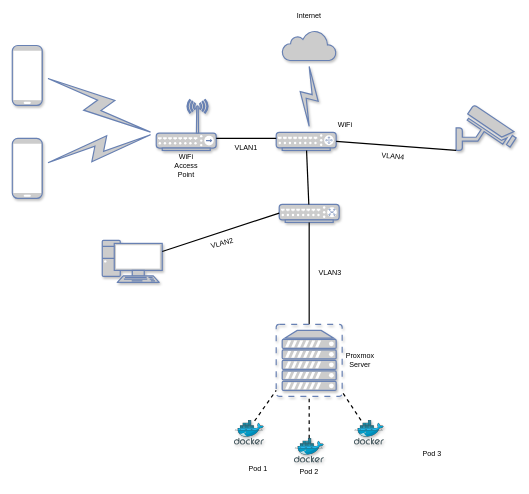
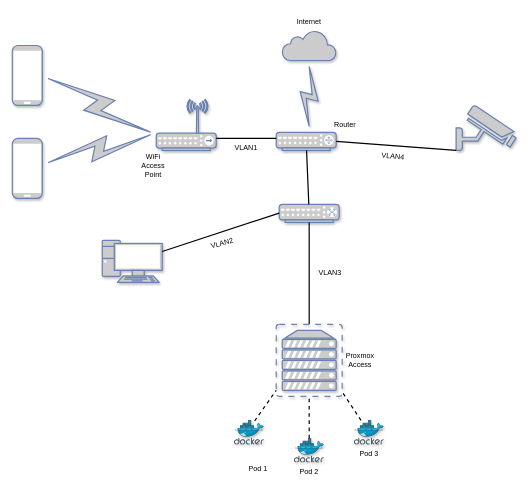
(309, 15) -> (309, 21)
(345, 125) -> (345, 125)
(186, 165) -> (153, 165)
(360, 360) -> (360, 360)
(432, 454) -> (369, 454)
